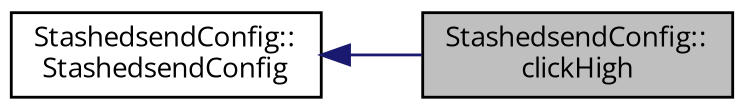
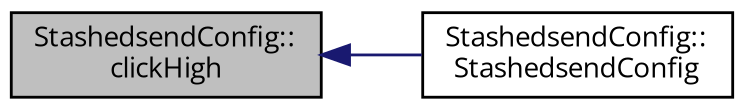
(386, 55) -> (386, 55)
